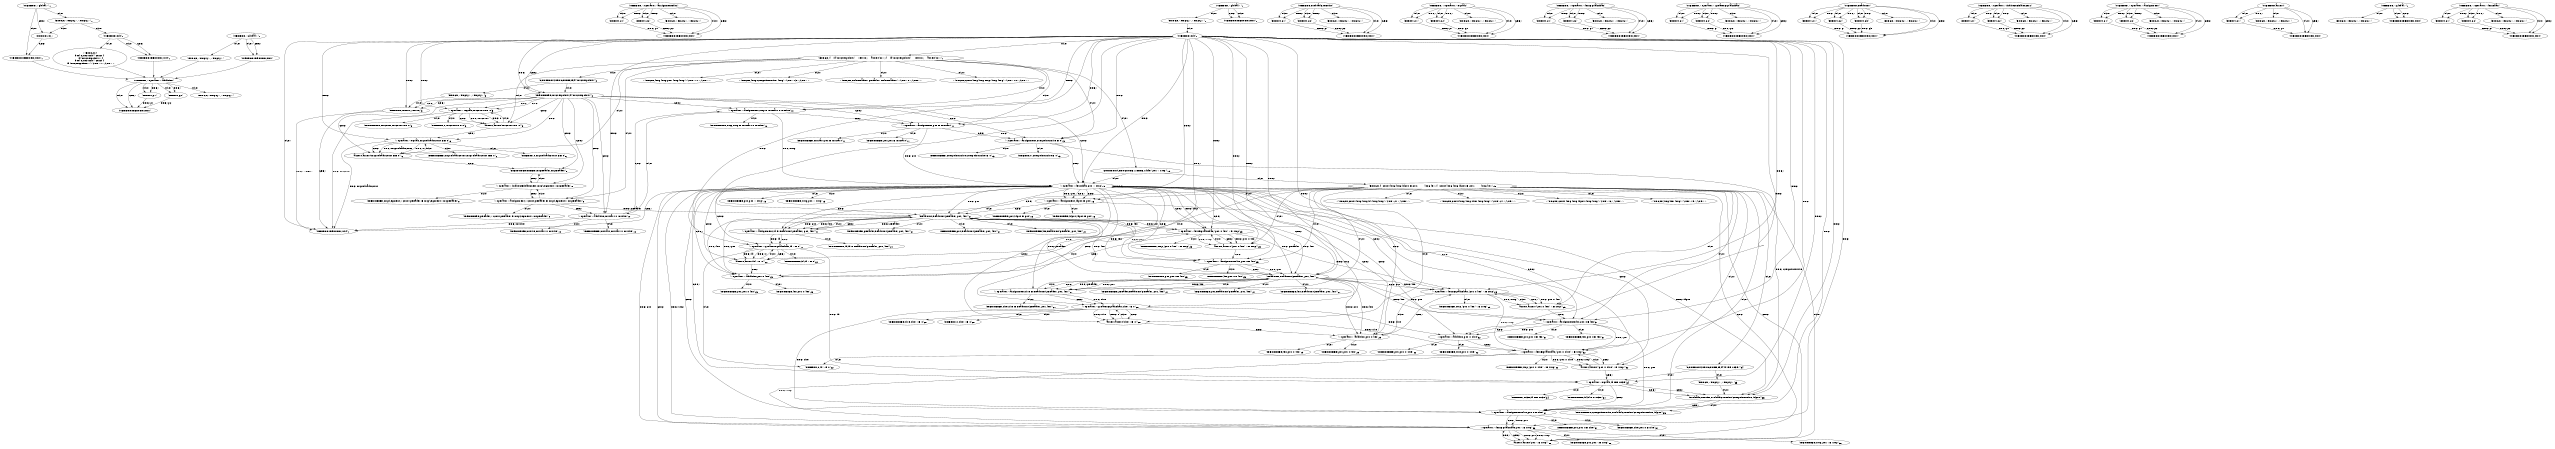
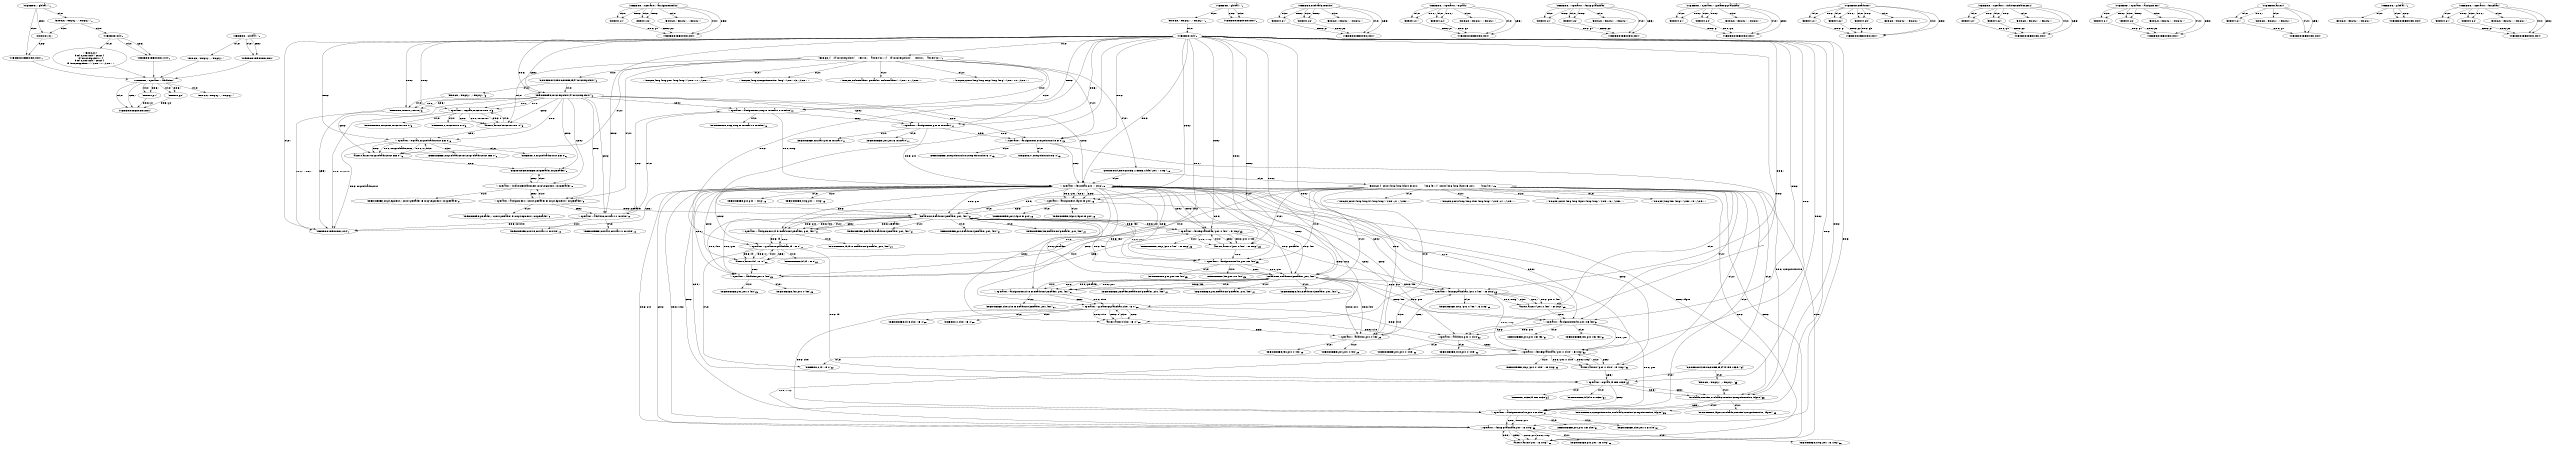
(785, 390) -> (785, 390)
none -> (1737, 413)
